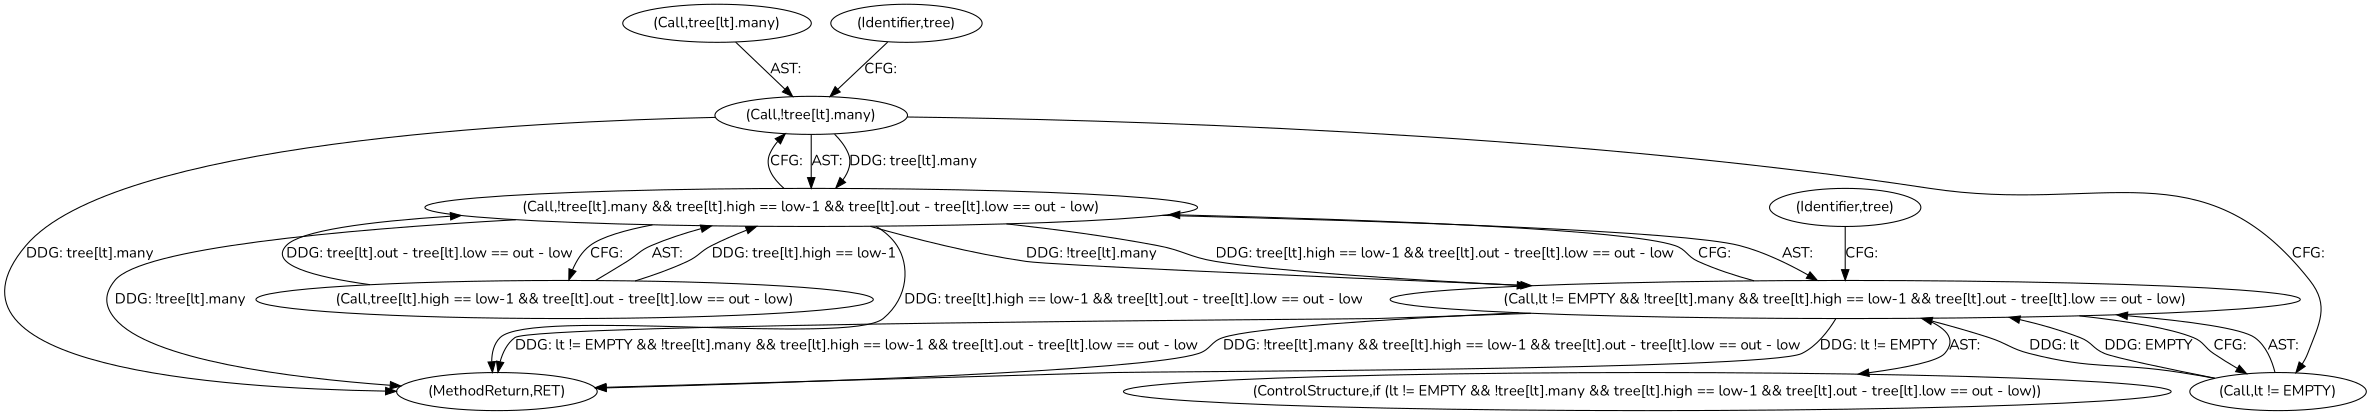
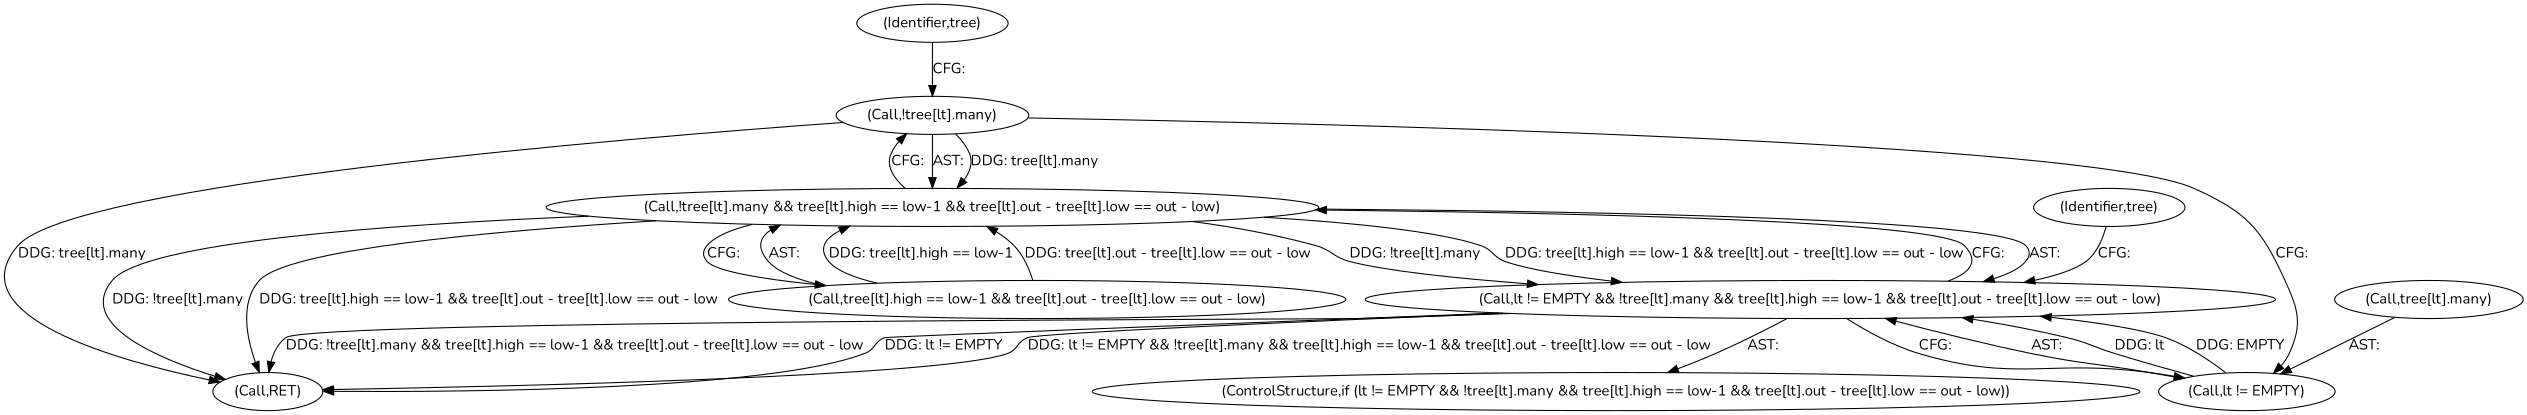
(760, 66) -> (2342, 343)
(497, 392) -> (268, 392)
